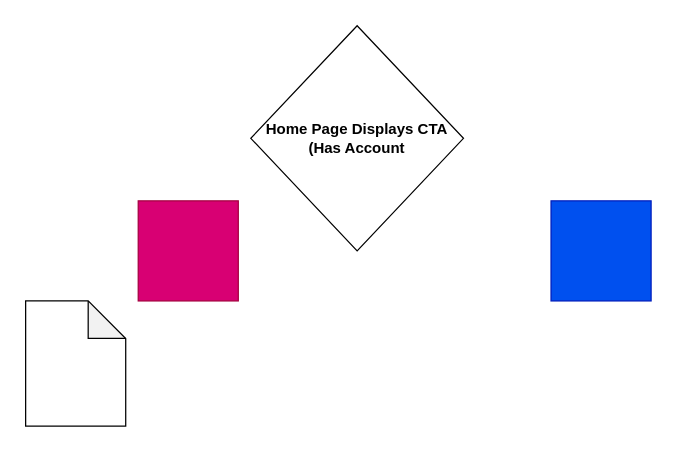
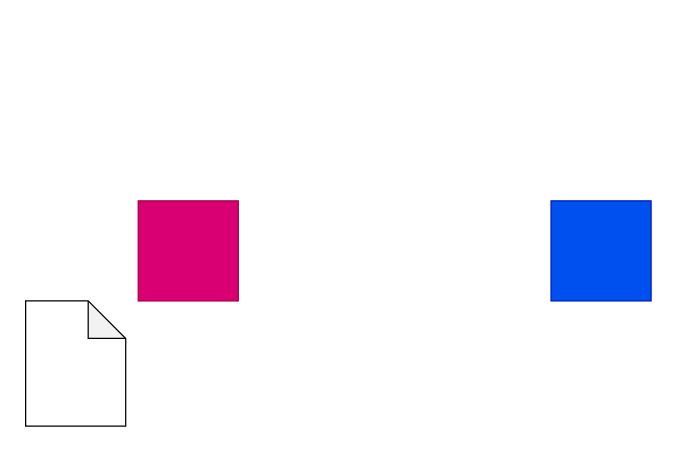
(357, 138) -> none
